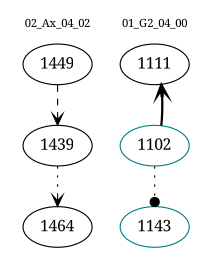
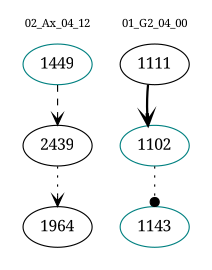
(58, 24) -> (58, 24)
(58, 64) -> (58, 64)
(162, 111) -> (147, 99)
(58, 146) -> (58, 146)
(58, 227) -> (58, 227)
